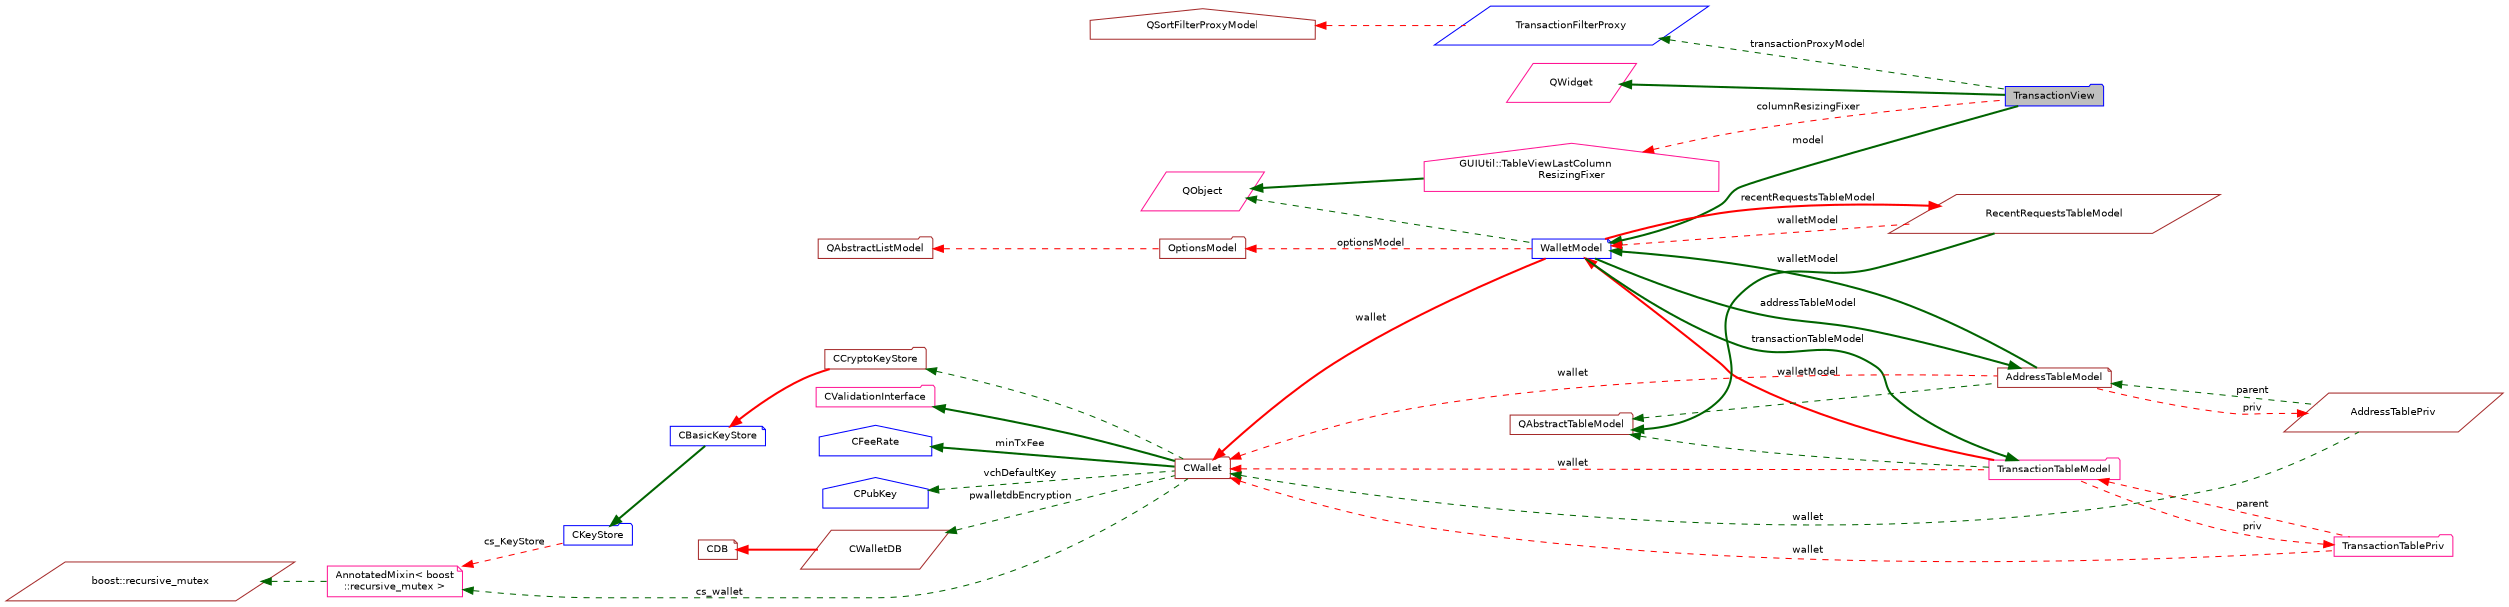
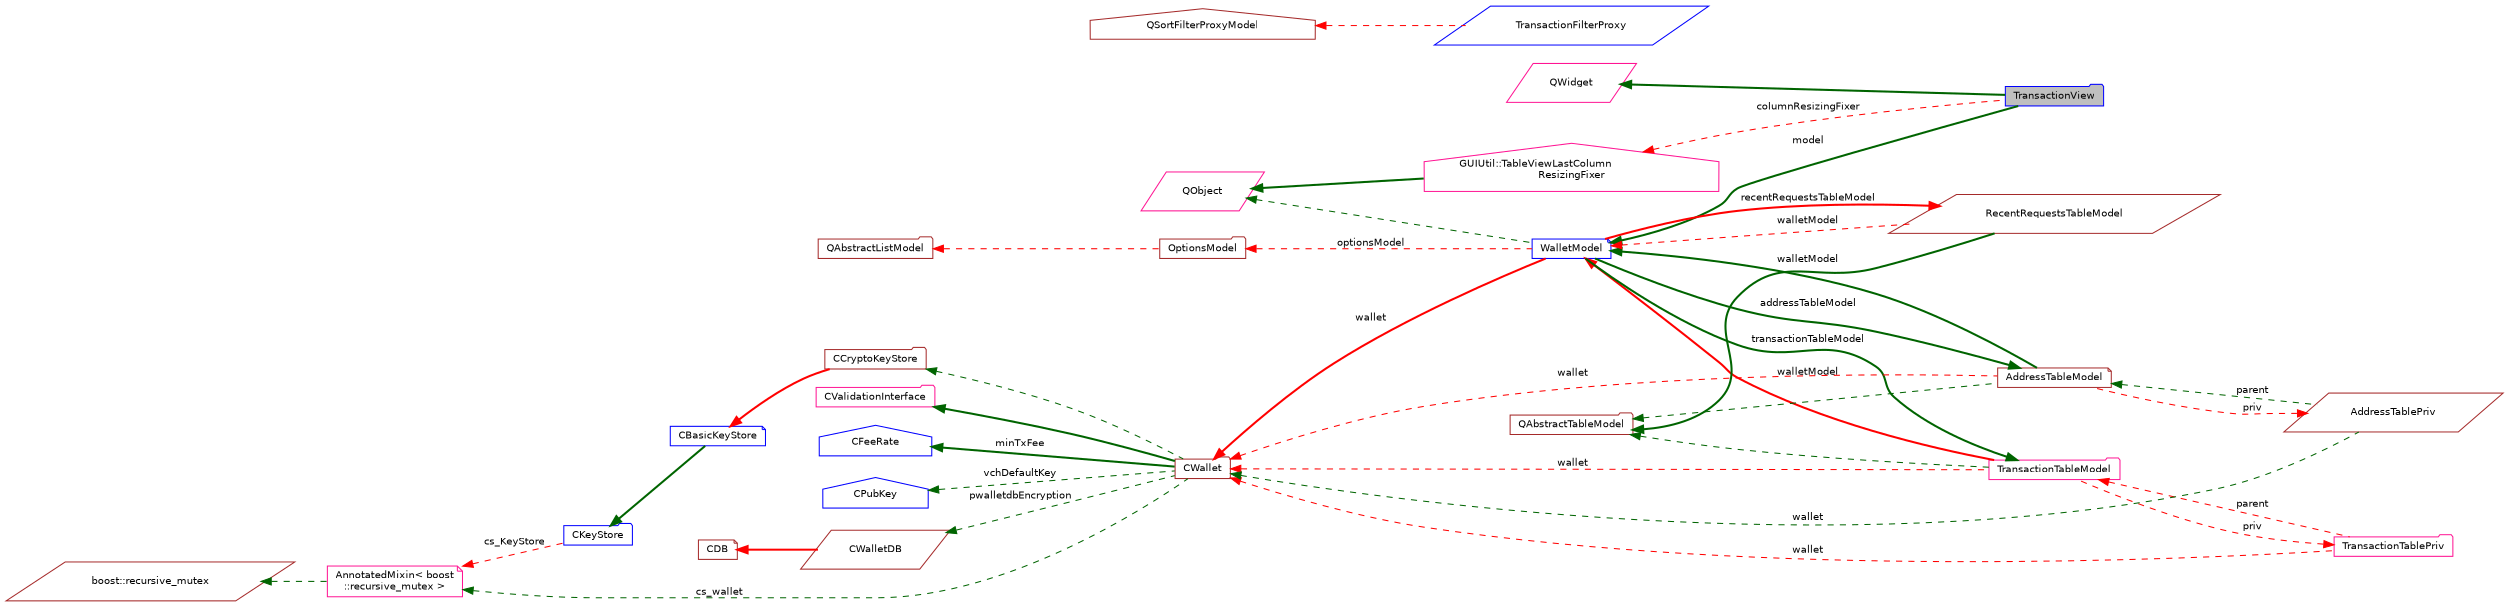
(1837, 64) -> none
